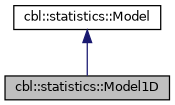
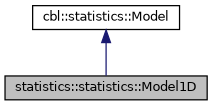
(87, 88) -> (106, 88)
